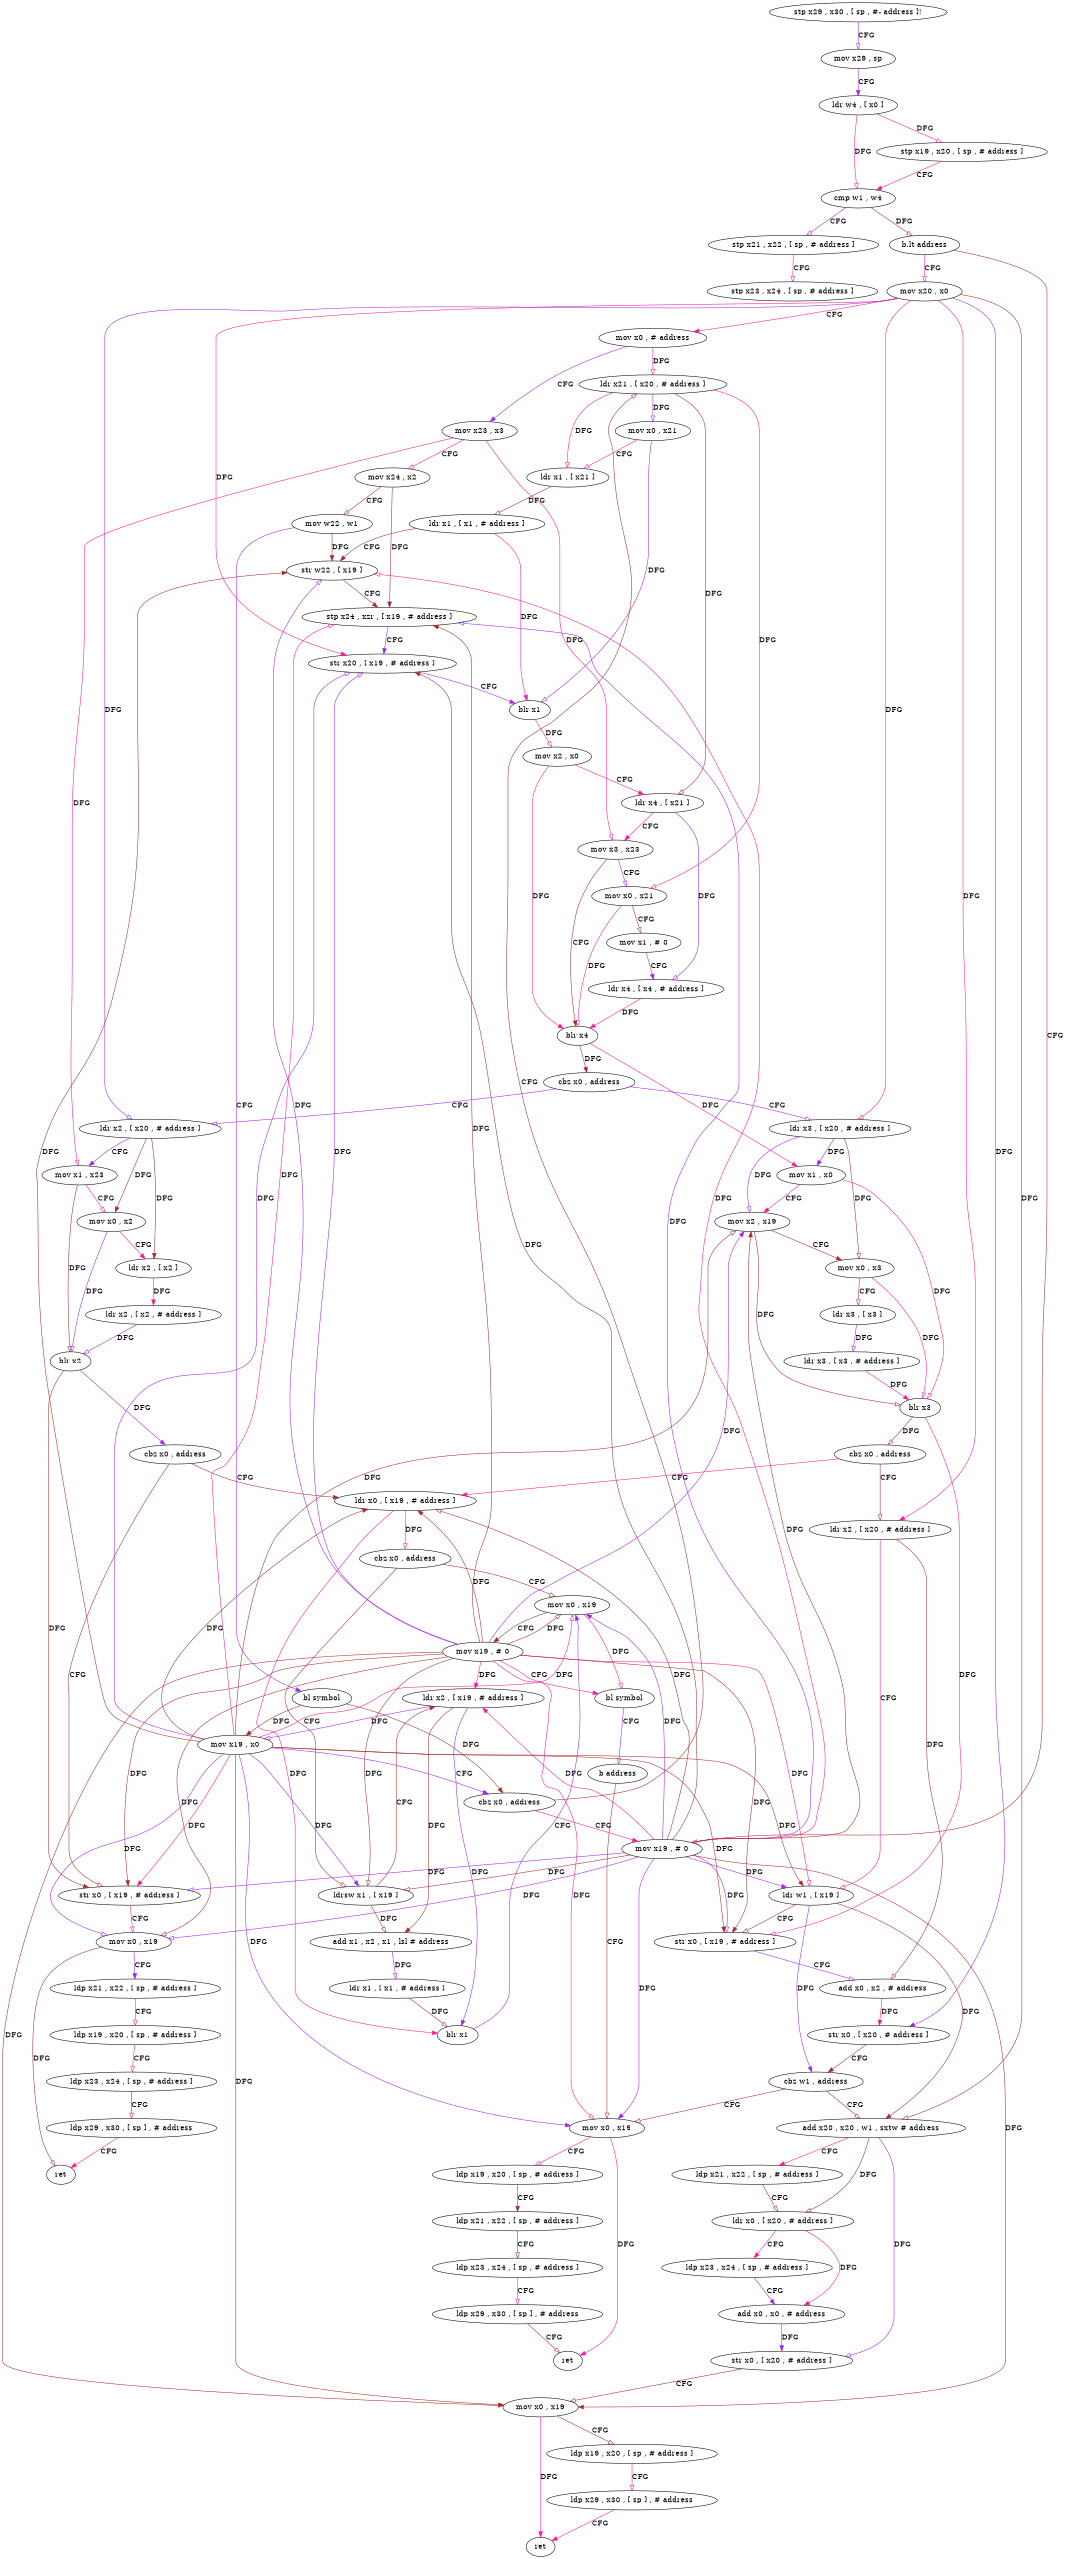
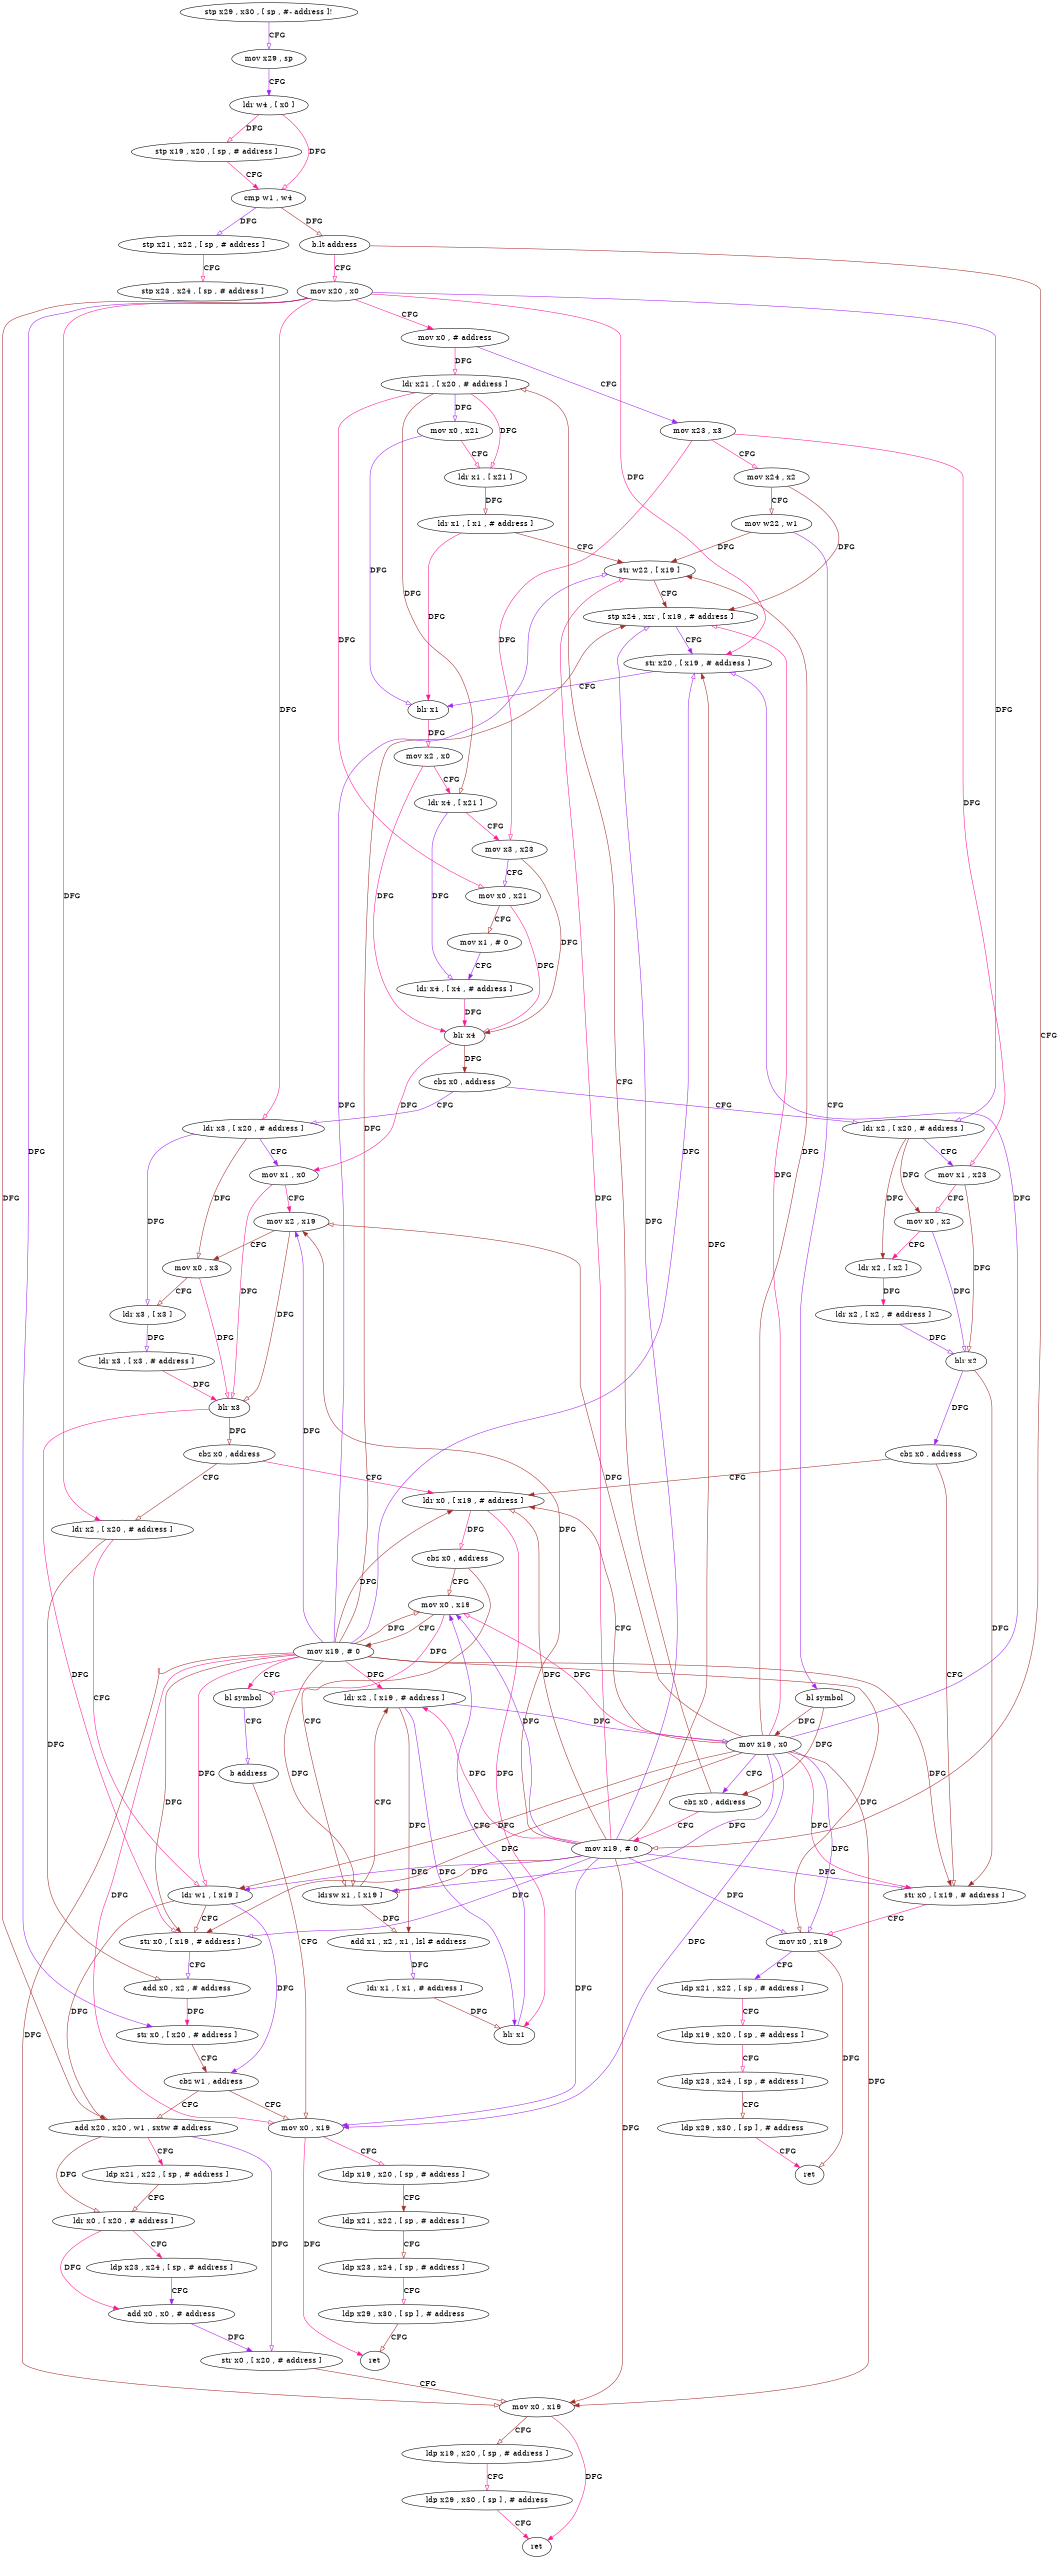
(838, 222) -> (249, 222)
(581, 943) -> (570, 943)
(837, 1152) -> (279, 1152)
(758, 1161) -> (148, 1204)
(215, 1628) -> (623, 1628)
